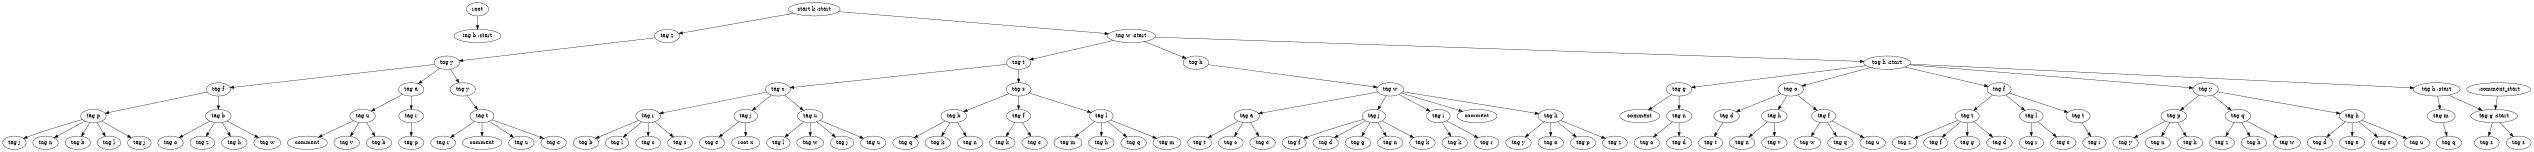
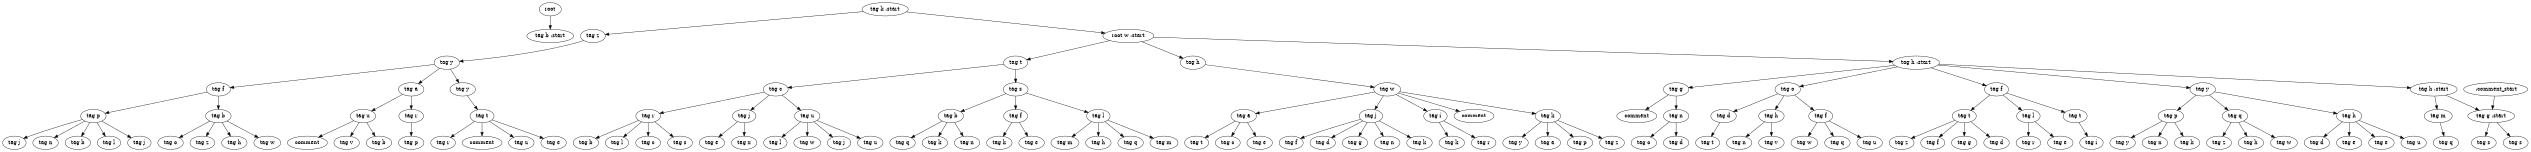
(814, 9) -> (885, 9)
(1131, 36) -> (1128, 36)
(746, 143) -> (744, 143)
